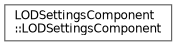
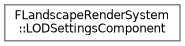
(88, 23) -> (92, 23)
